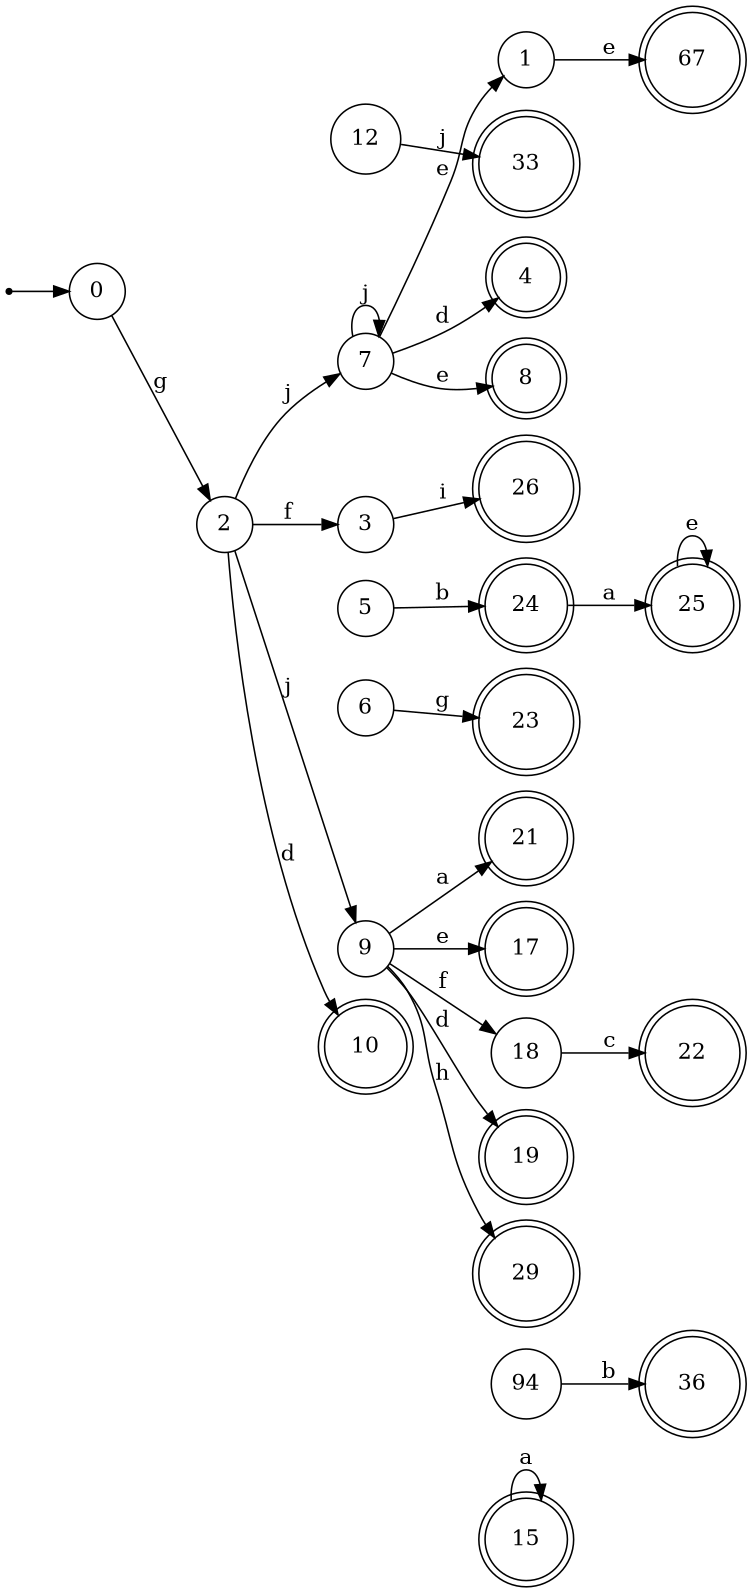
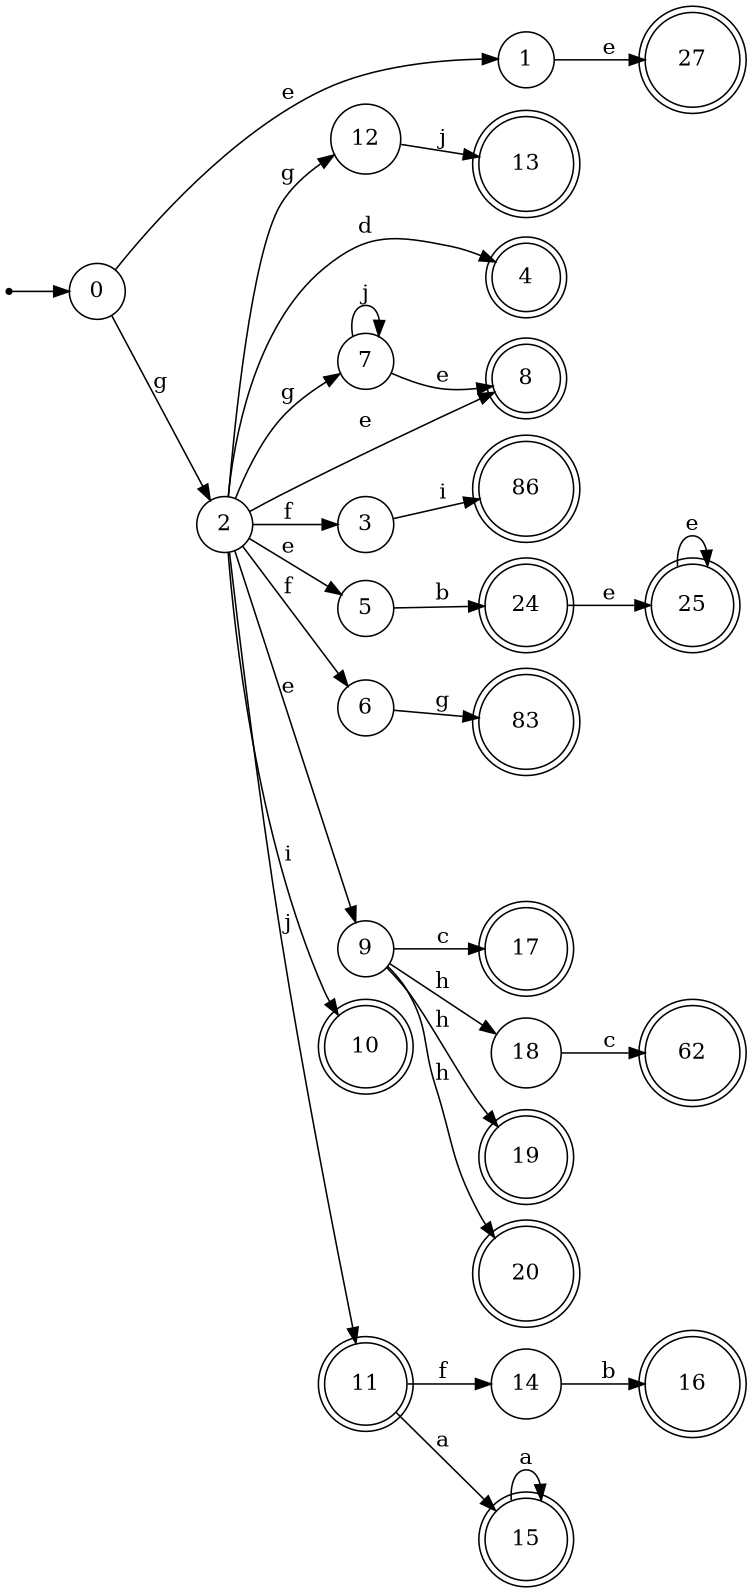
(693, 60) -> (693, 60)
(526, 164) -> (526, 164)
(438, 212) -> (274, 119)
none -> (249, 320)
(441, 334) -> (295, 300)
(288, 393) -> (288, 393)
none -> (364, 454)
(526, 489) -> (526, 489)
none -> (288, 562)
(609, 594) -> (609, 594)
none -> (290, 610)
(288, 687) -> (288, 687)
(526, 722) -> (526, 722)
(526, 838) -> none
(288, 855) -> (288, 855)
(443, 937) -> (443, 937)
(443, 982) -> (443, 982)
(443, 1021) -> (443, 1021)
(693, 1053) -> (693, 1053)
(526, 1274) -> (526, 1274)
none -> (366, 1384)
(526, 1384) -> (526, 1384)
(693, 1384) -> (693, 1384)
